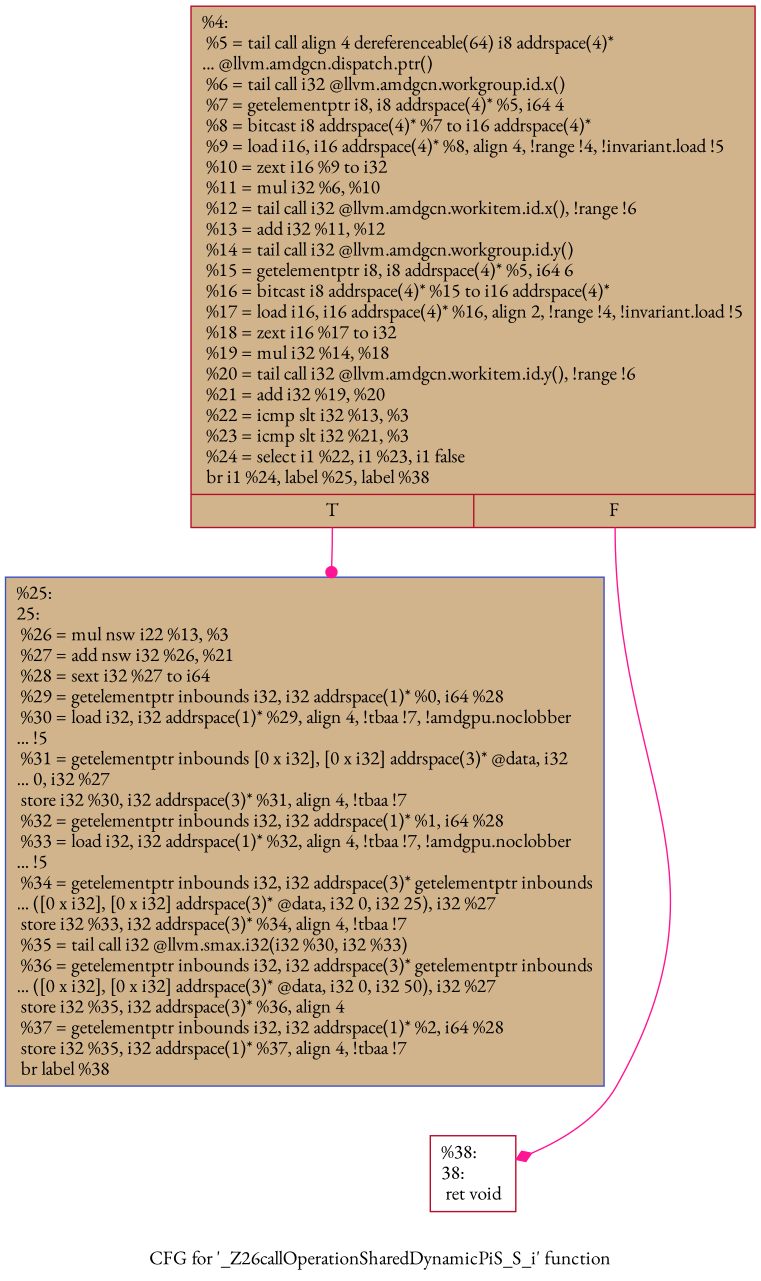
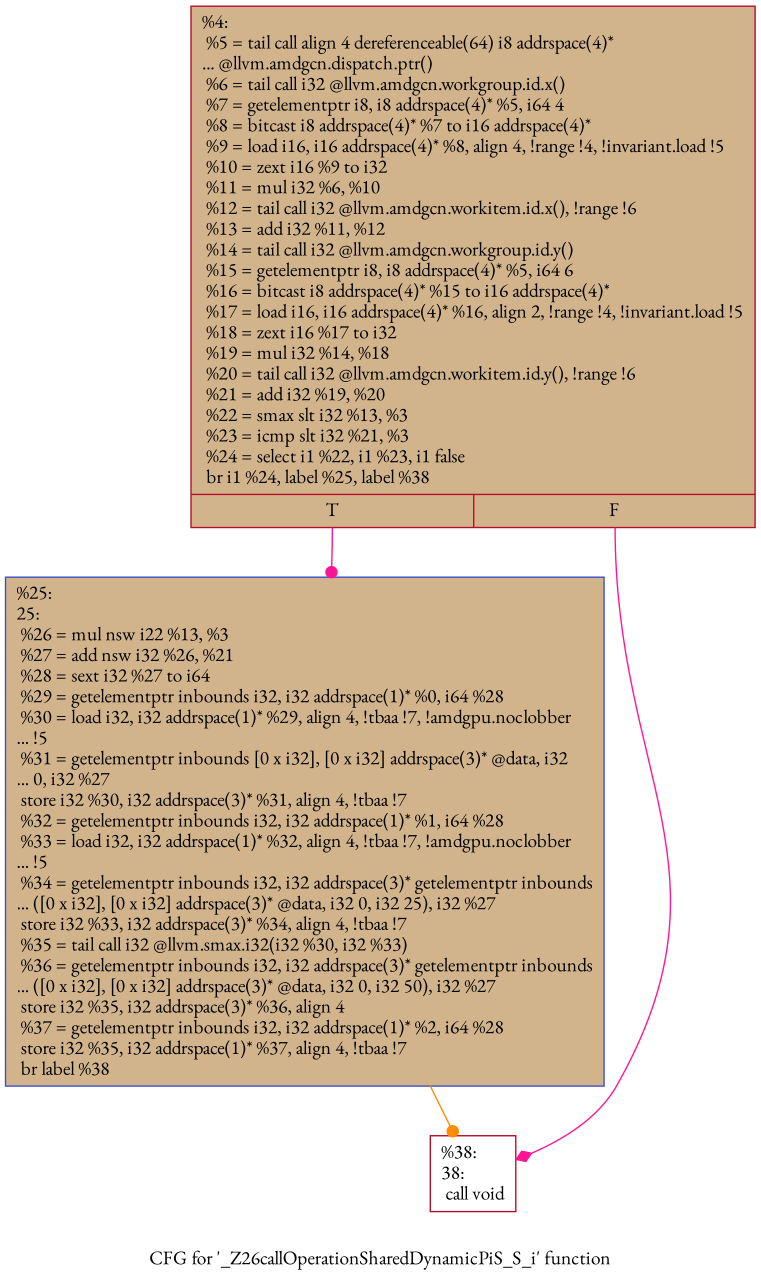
(306, 415) -> (305, 415)
none -> (440, 1106)
(472, 1194) -> (473, 1194)
